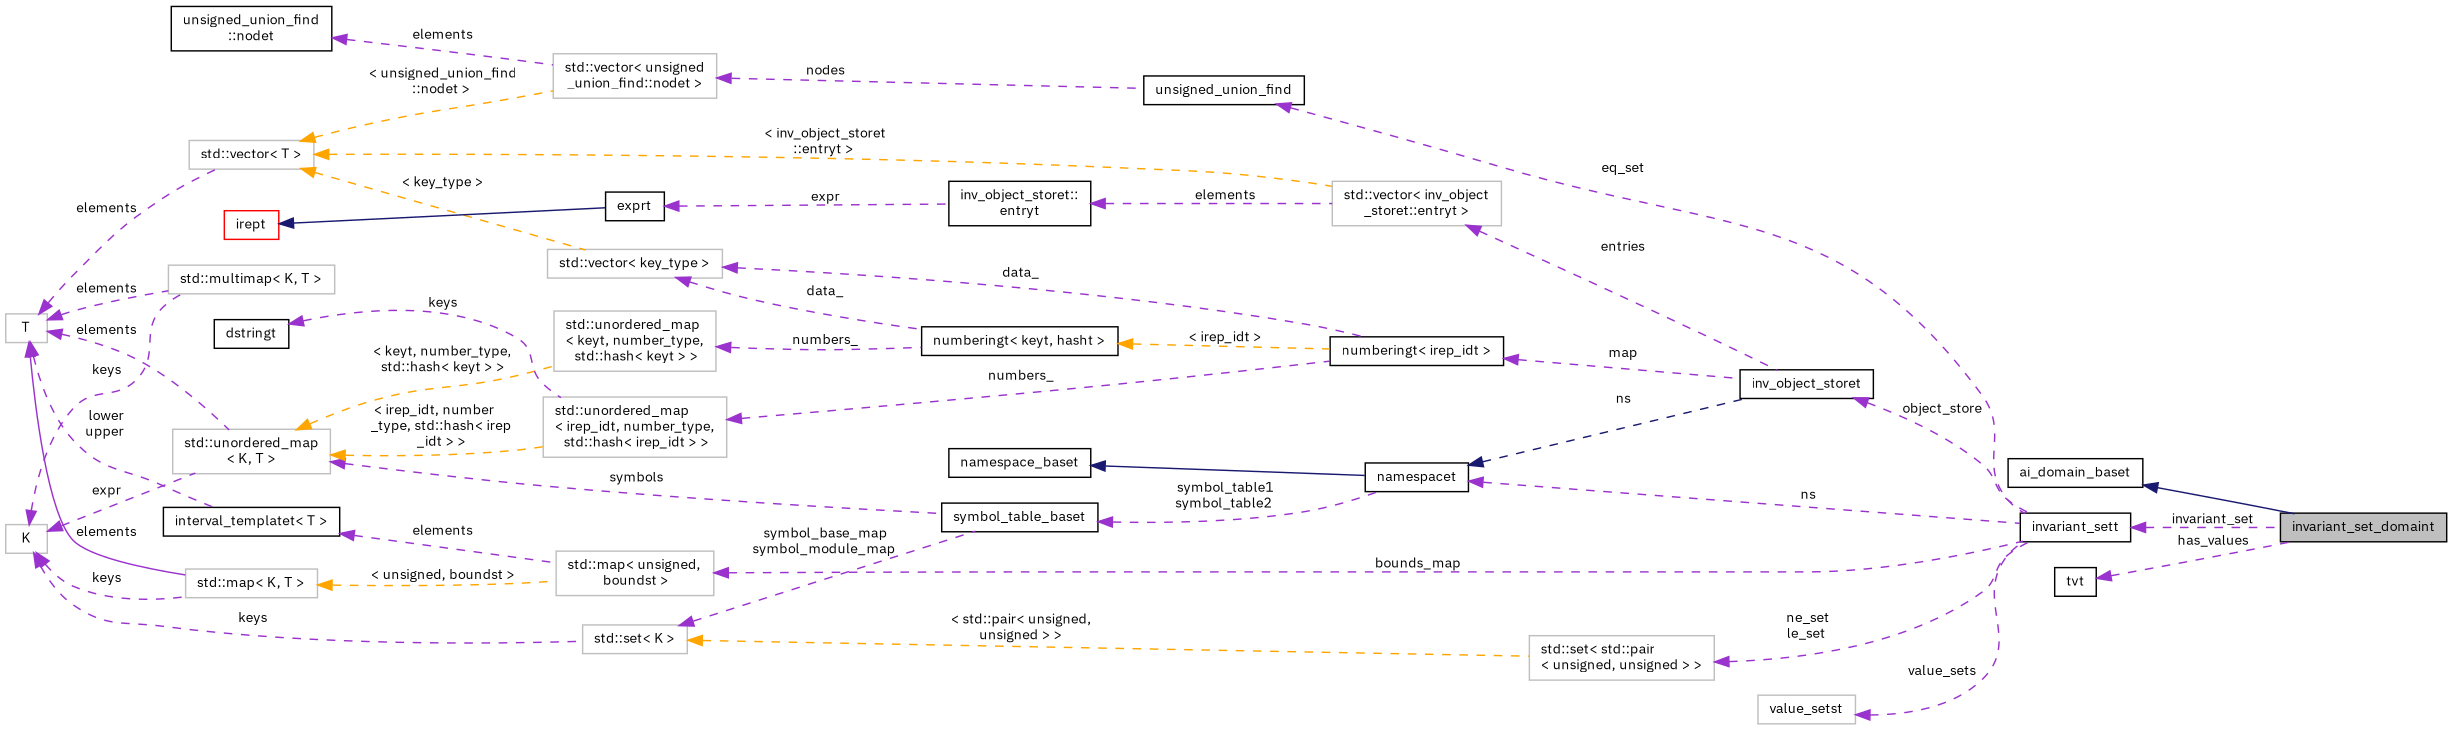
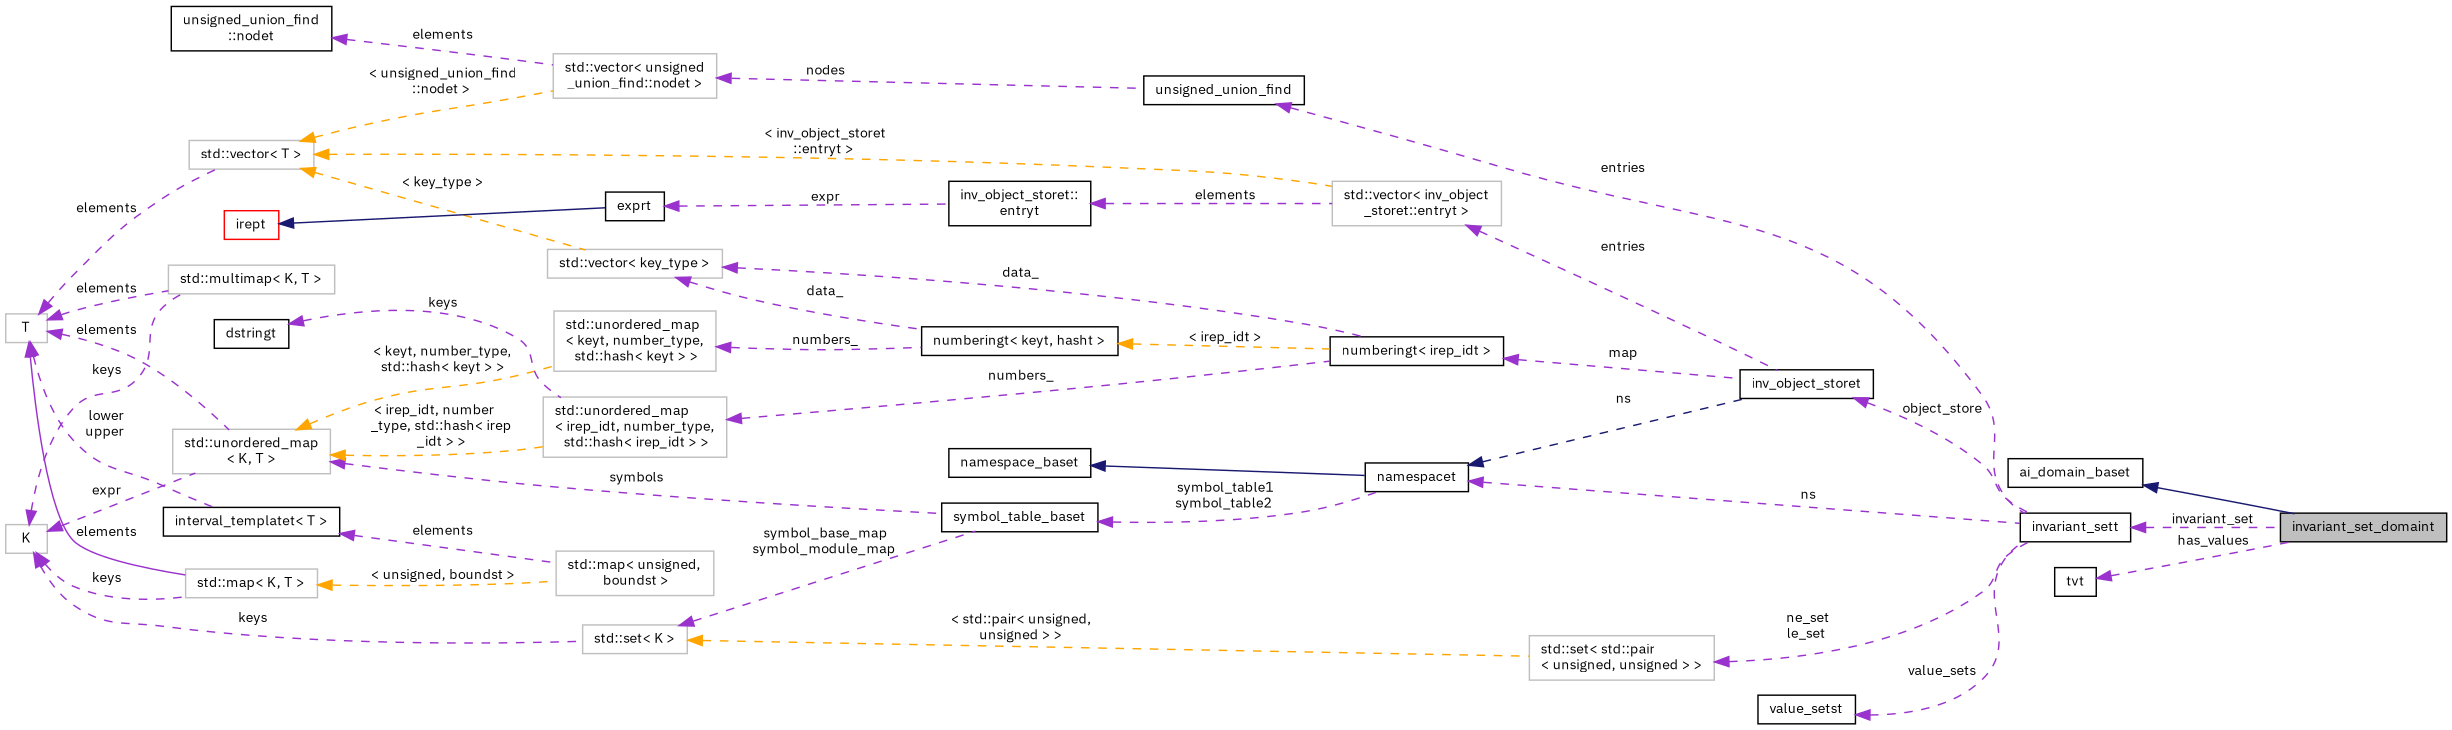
(1622, 168) -> (1622, 168)
(1377, 572) -> none
(1807, 710) -> (1807, 710)
